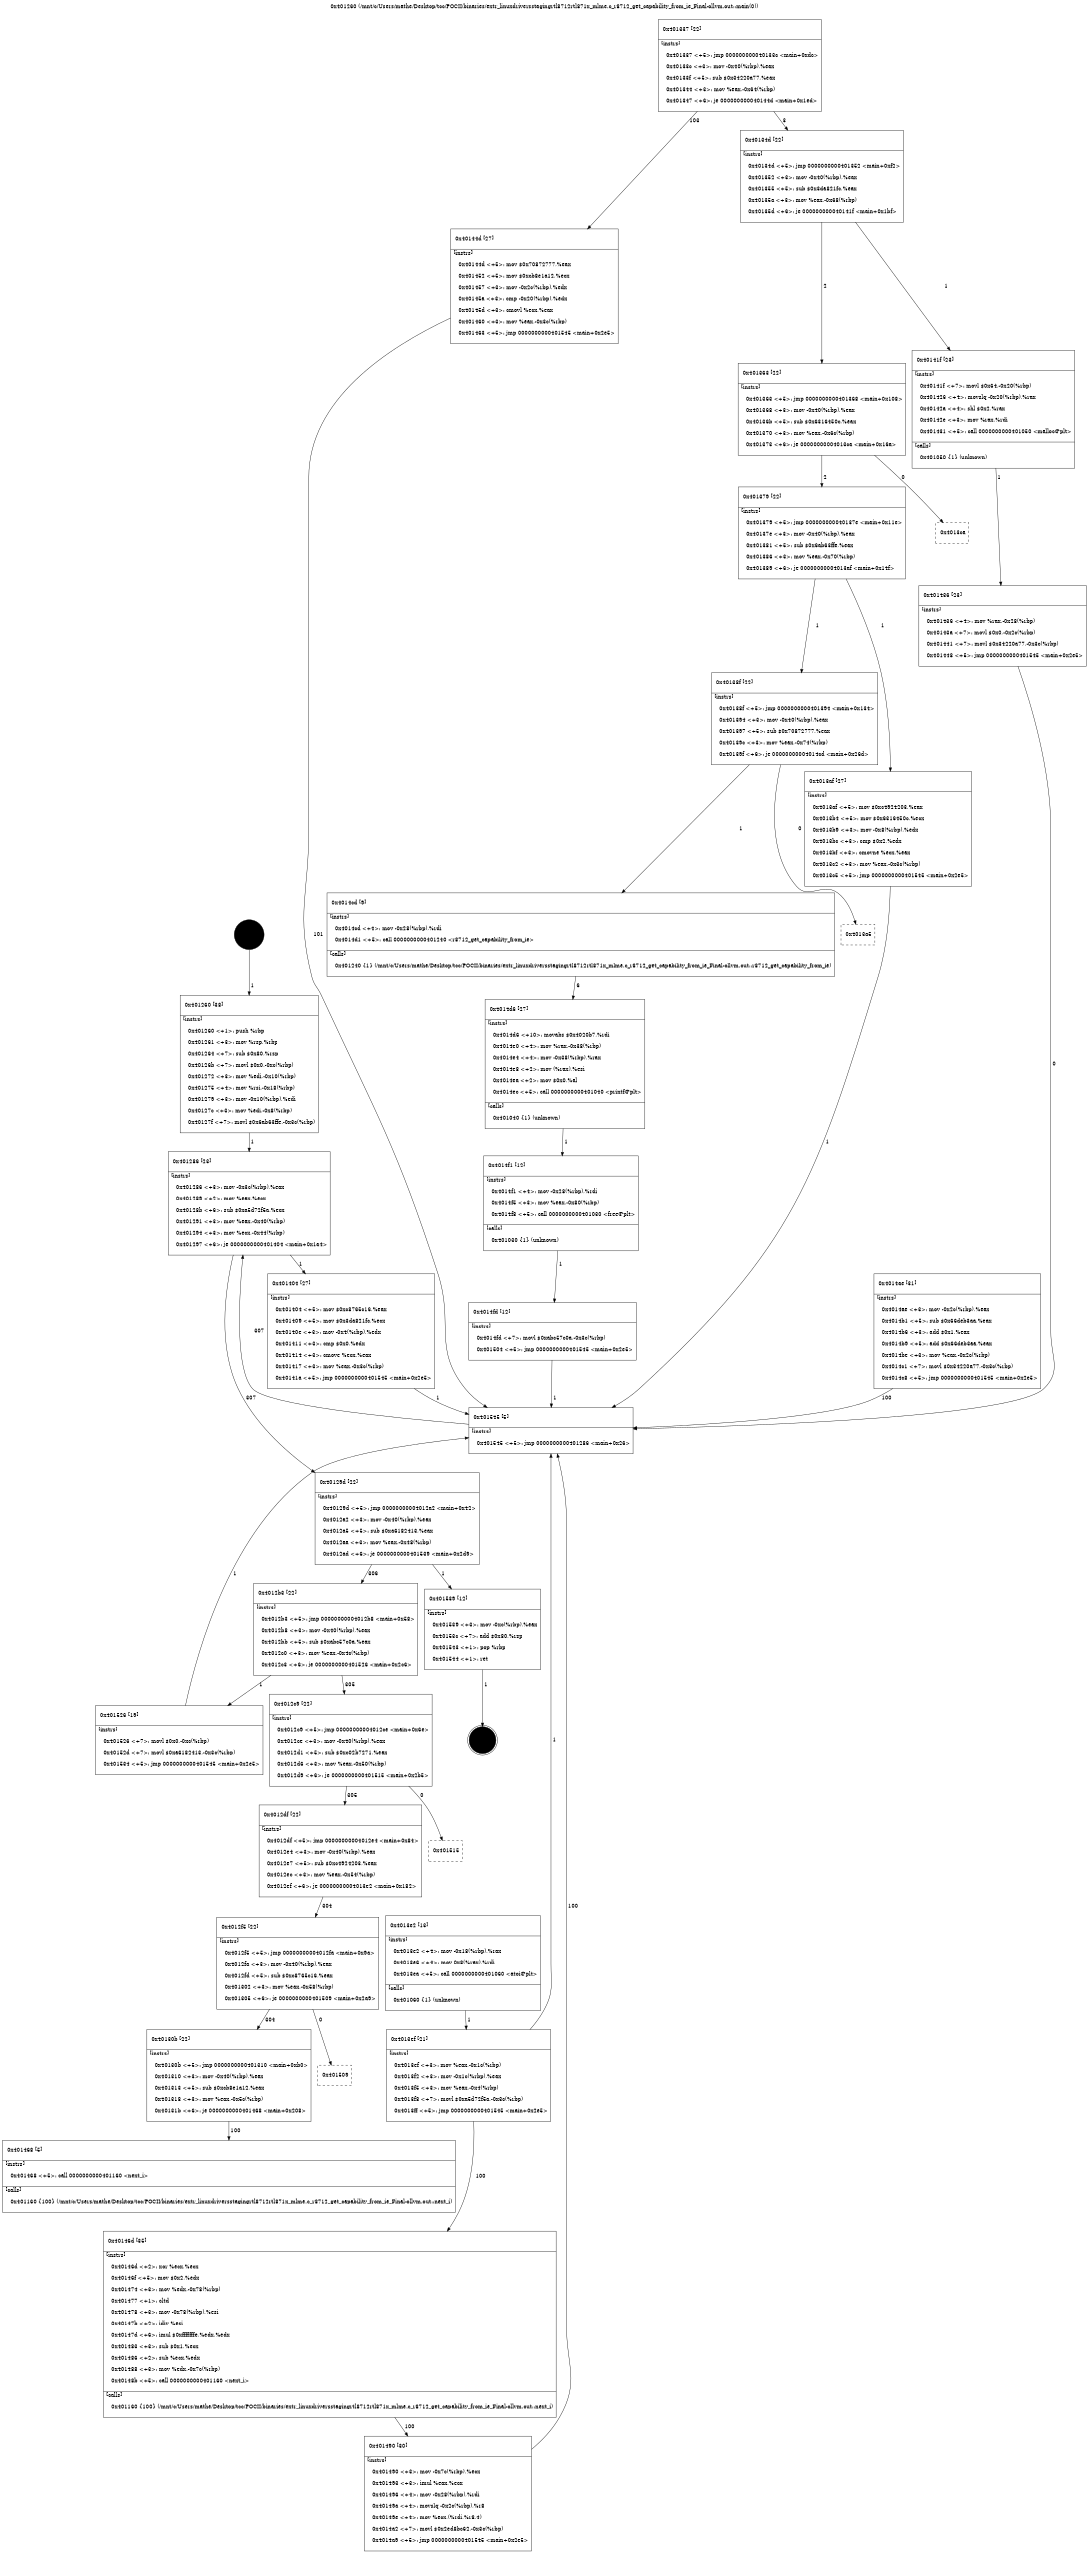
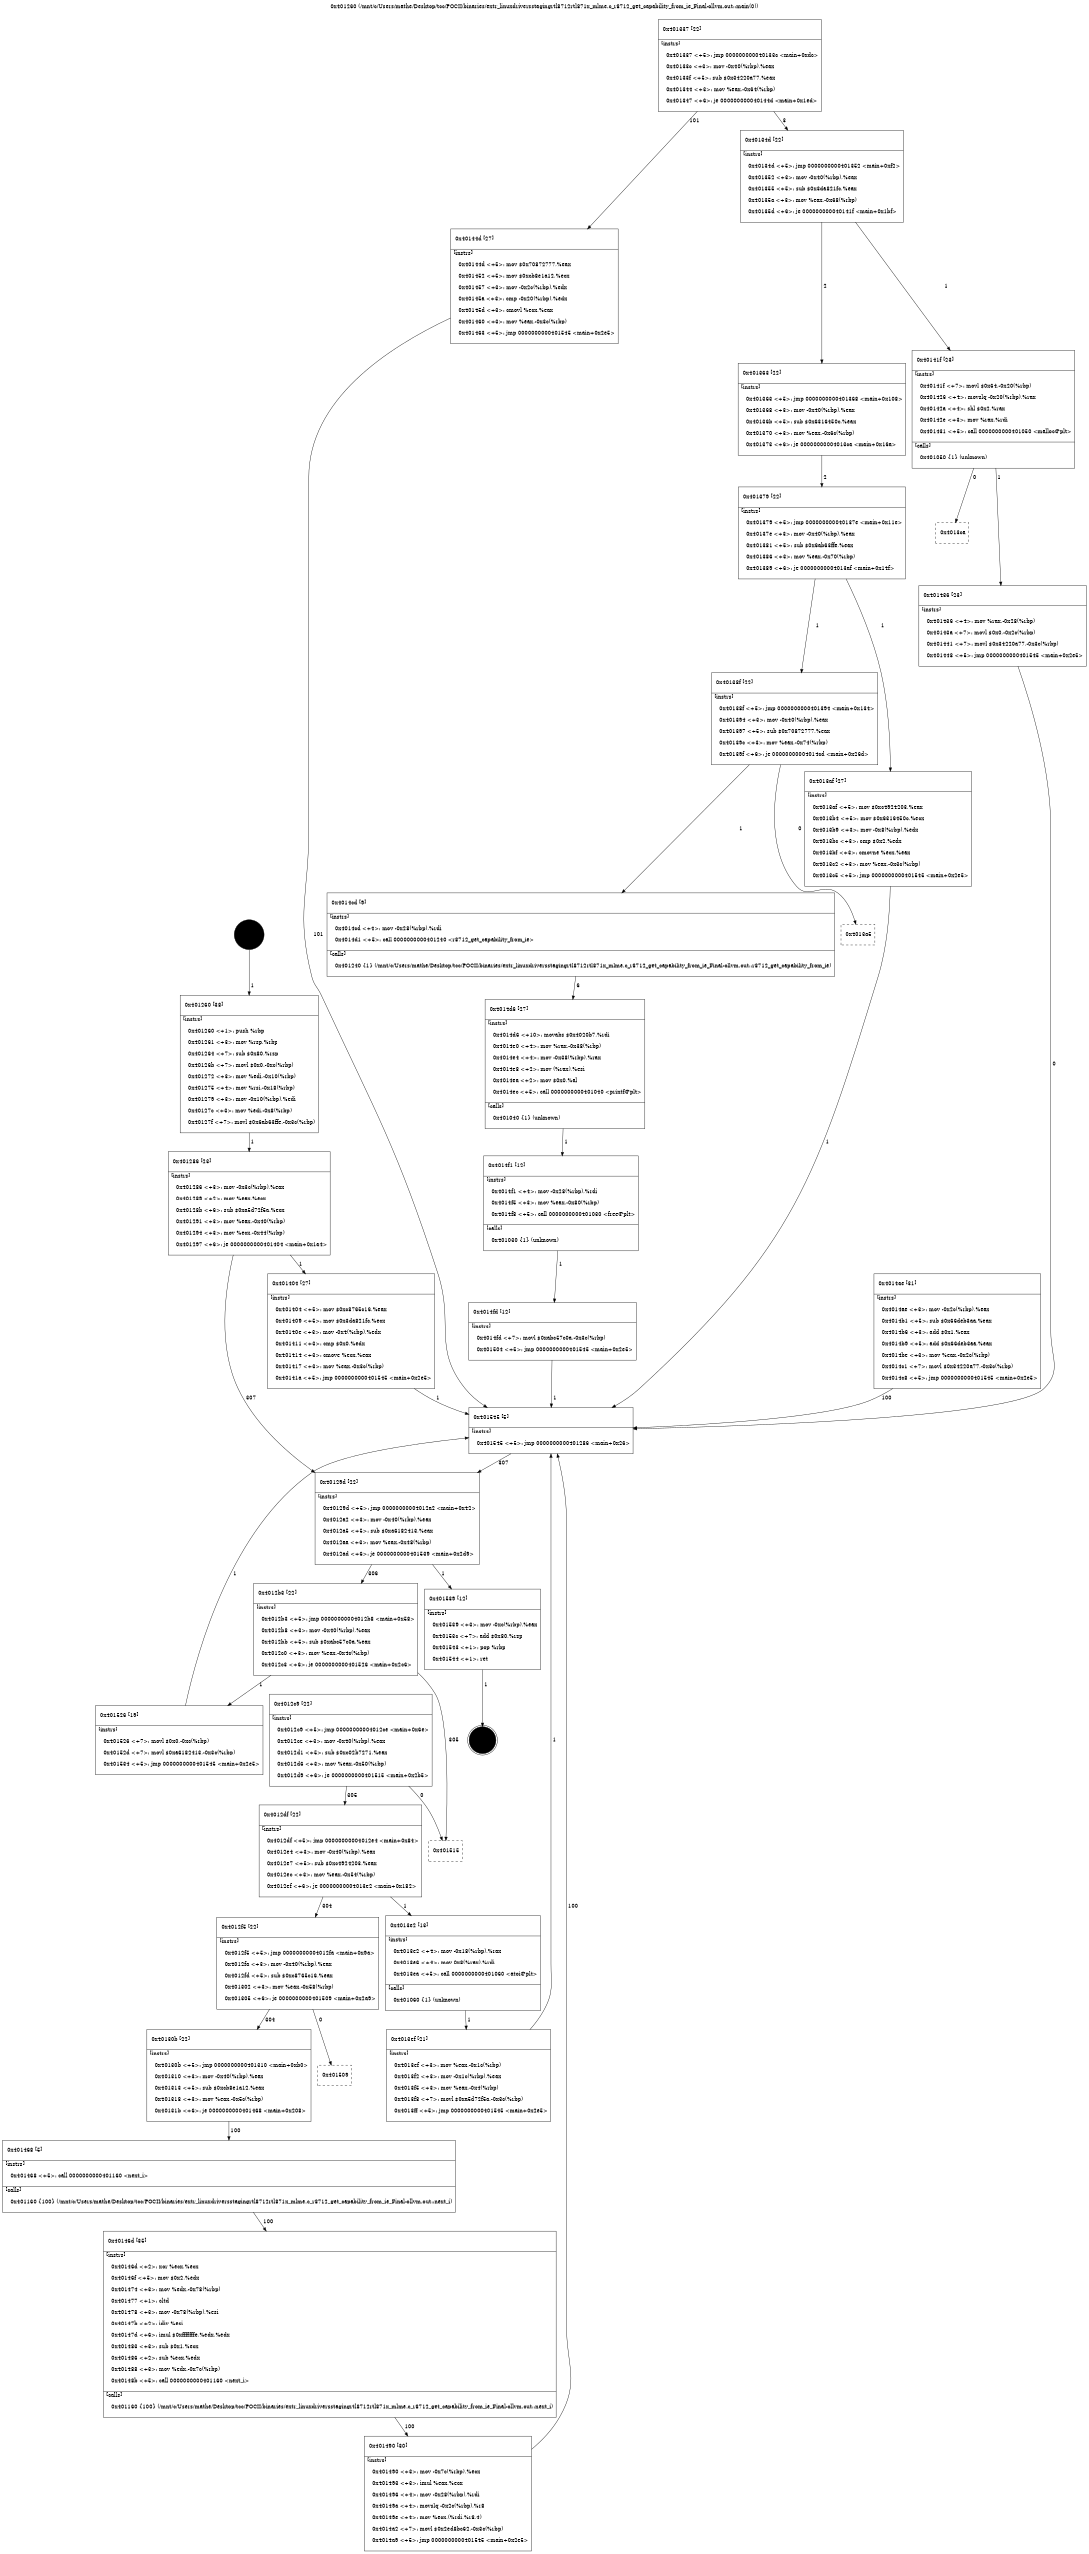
(694, 121) -> (694, 121)
(908, 487) -> (965, 494)
(294, 1403) -> (496, 1462)
(343, 1683) -> (446, 1751)
none -> (400, 1905)
(470, 2177) -> (259, 2220)
